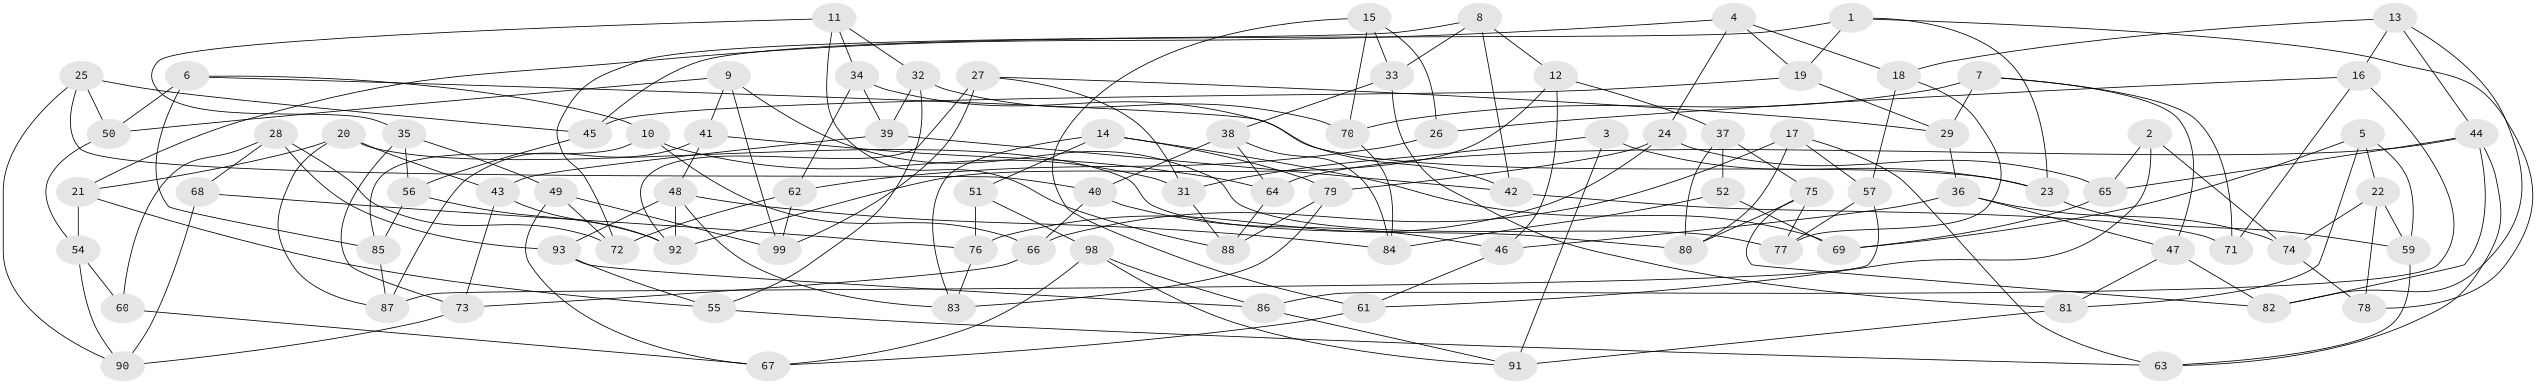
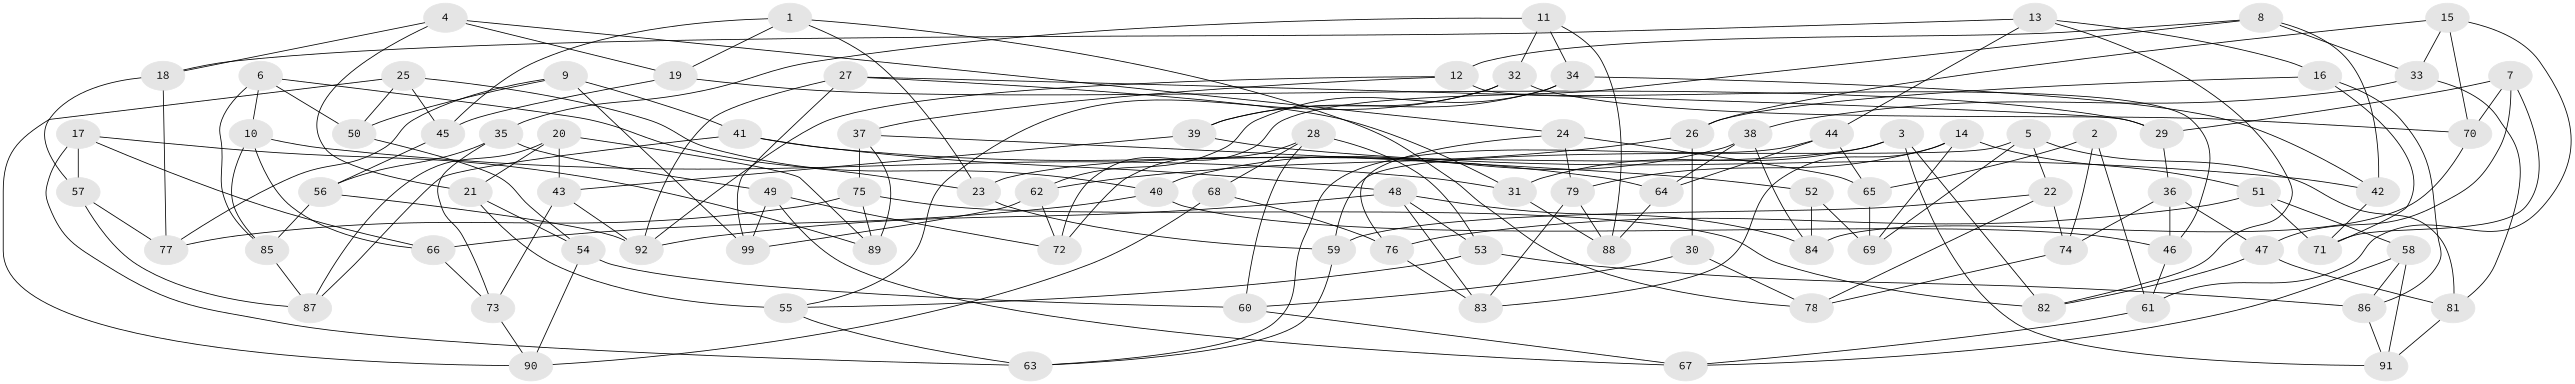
none -> (2289, 221)
(559, 250) -> (1481, 250)
(1092, 250) -> (2409, 250)
(1686, 250) -> (875, 250)
none -> (1692, 250)
(2437, 271) -> (1970, 217)
